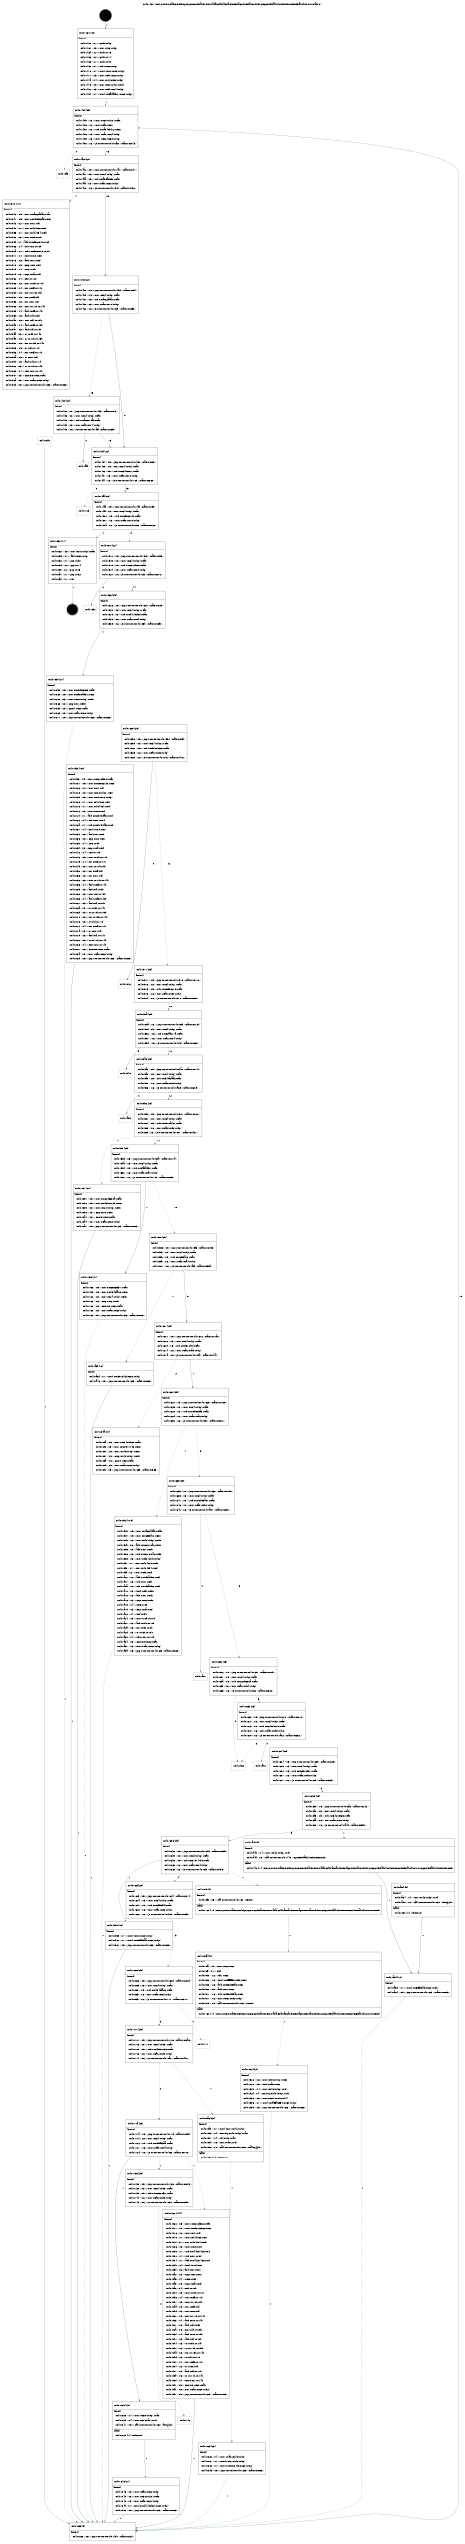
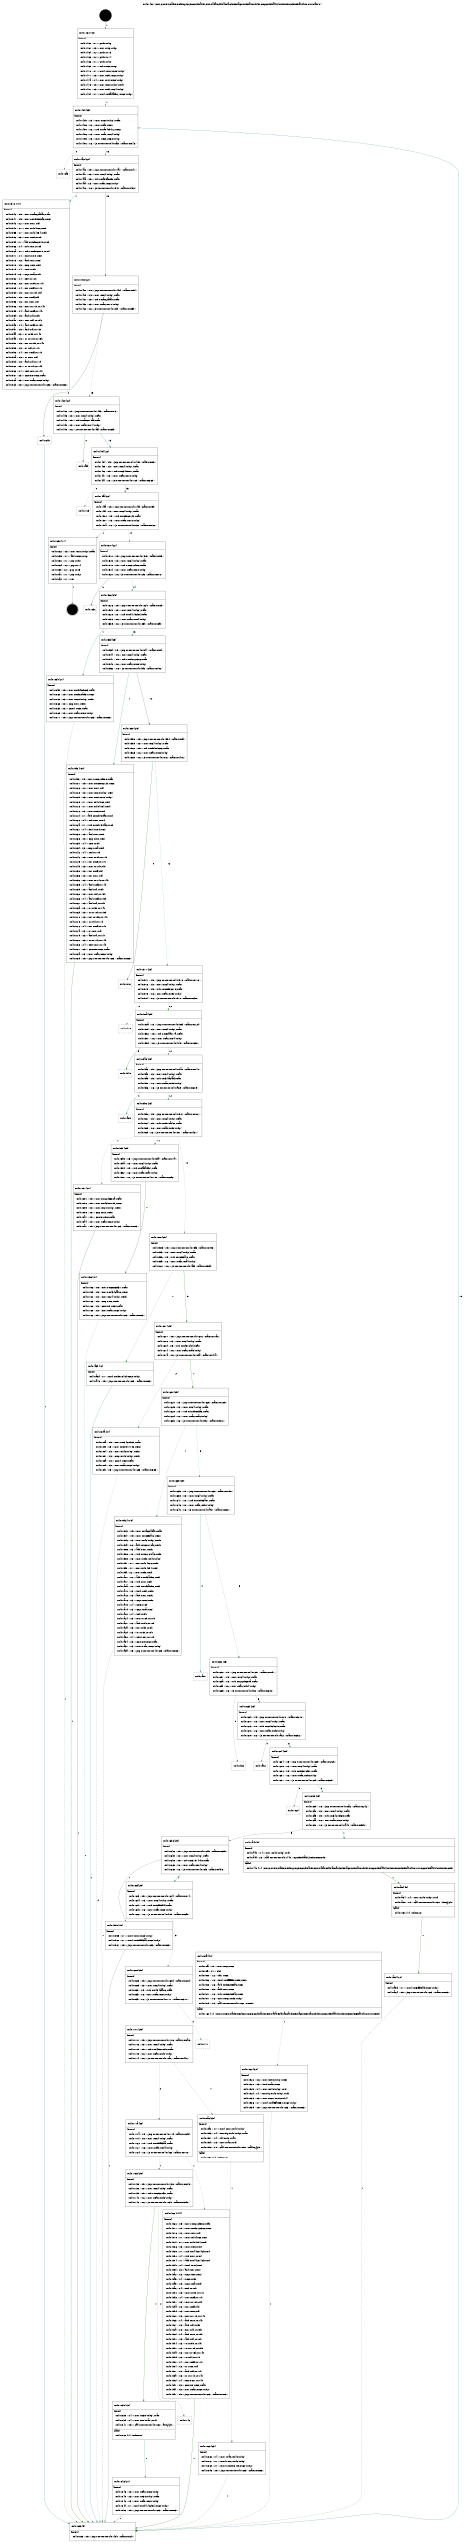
(119, 379) -> (78, 381)
none -> (132, 654)
none -> (126, 1029)
(163, 1207) -> (185, 1184)
(250, 1750) -> (287, 1743)
none -> (293, 1811)
(289, 1900) -> none
(390, 1922) -> (390, 1877)
none -> (97, 1996)
(159, 2014) -> none
(119, 2277) -> (147, 2303)
